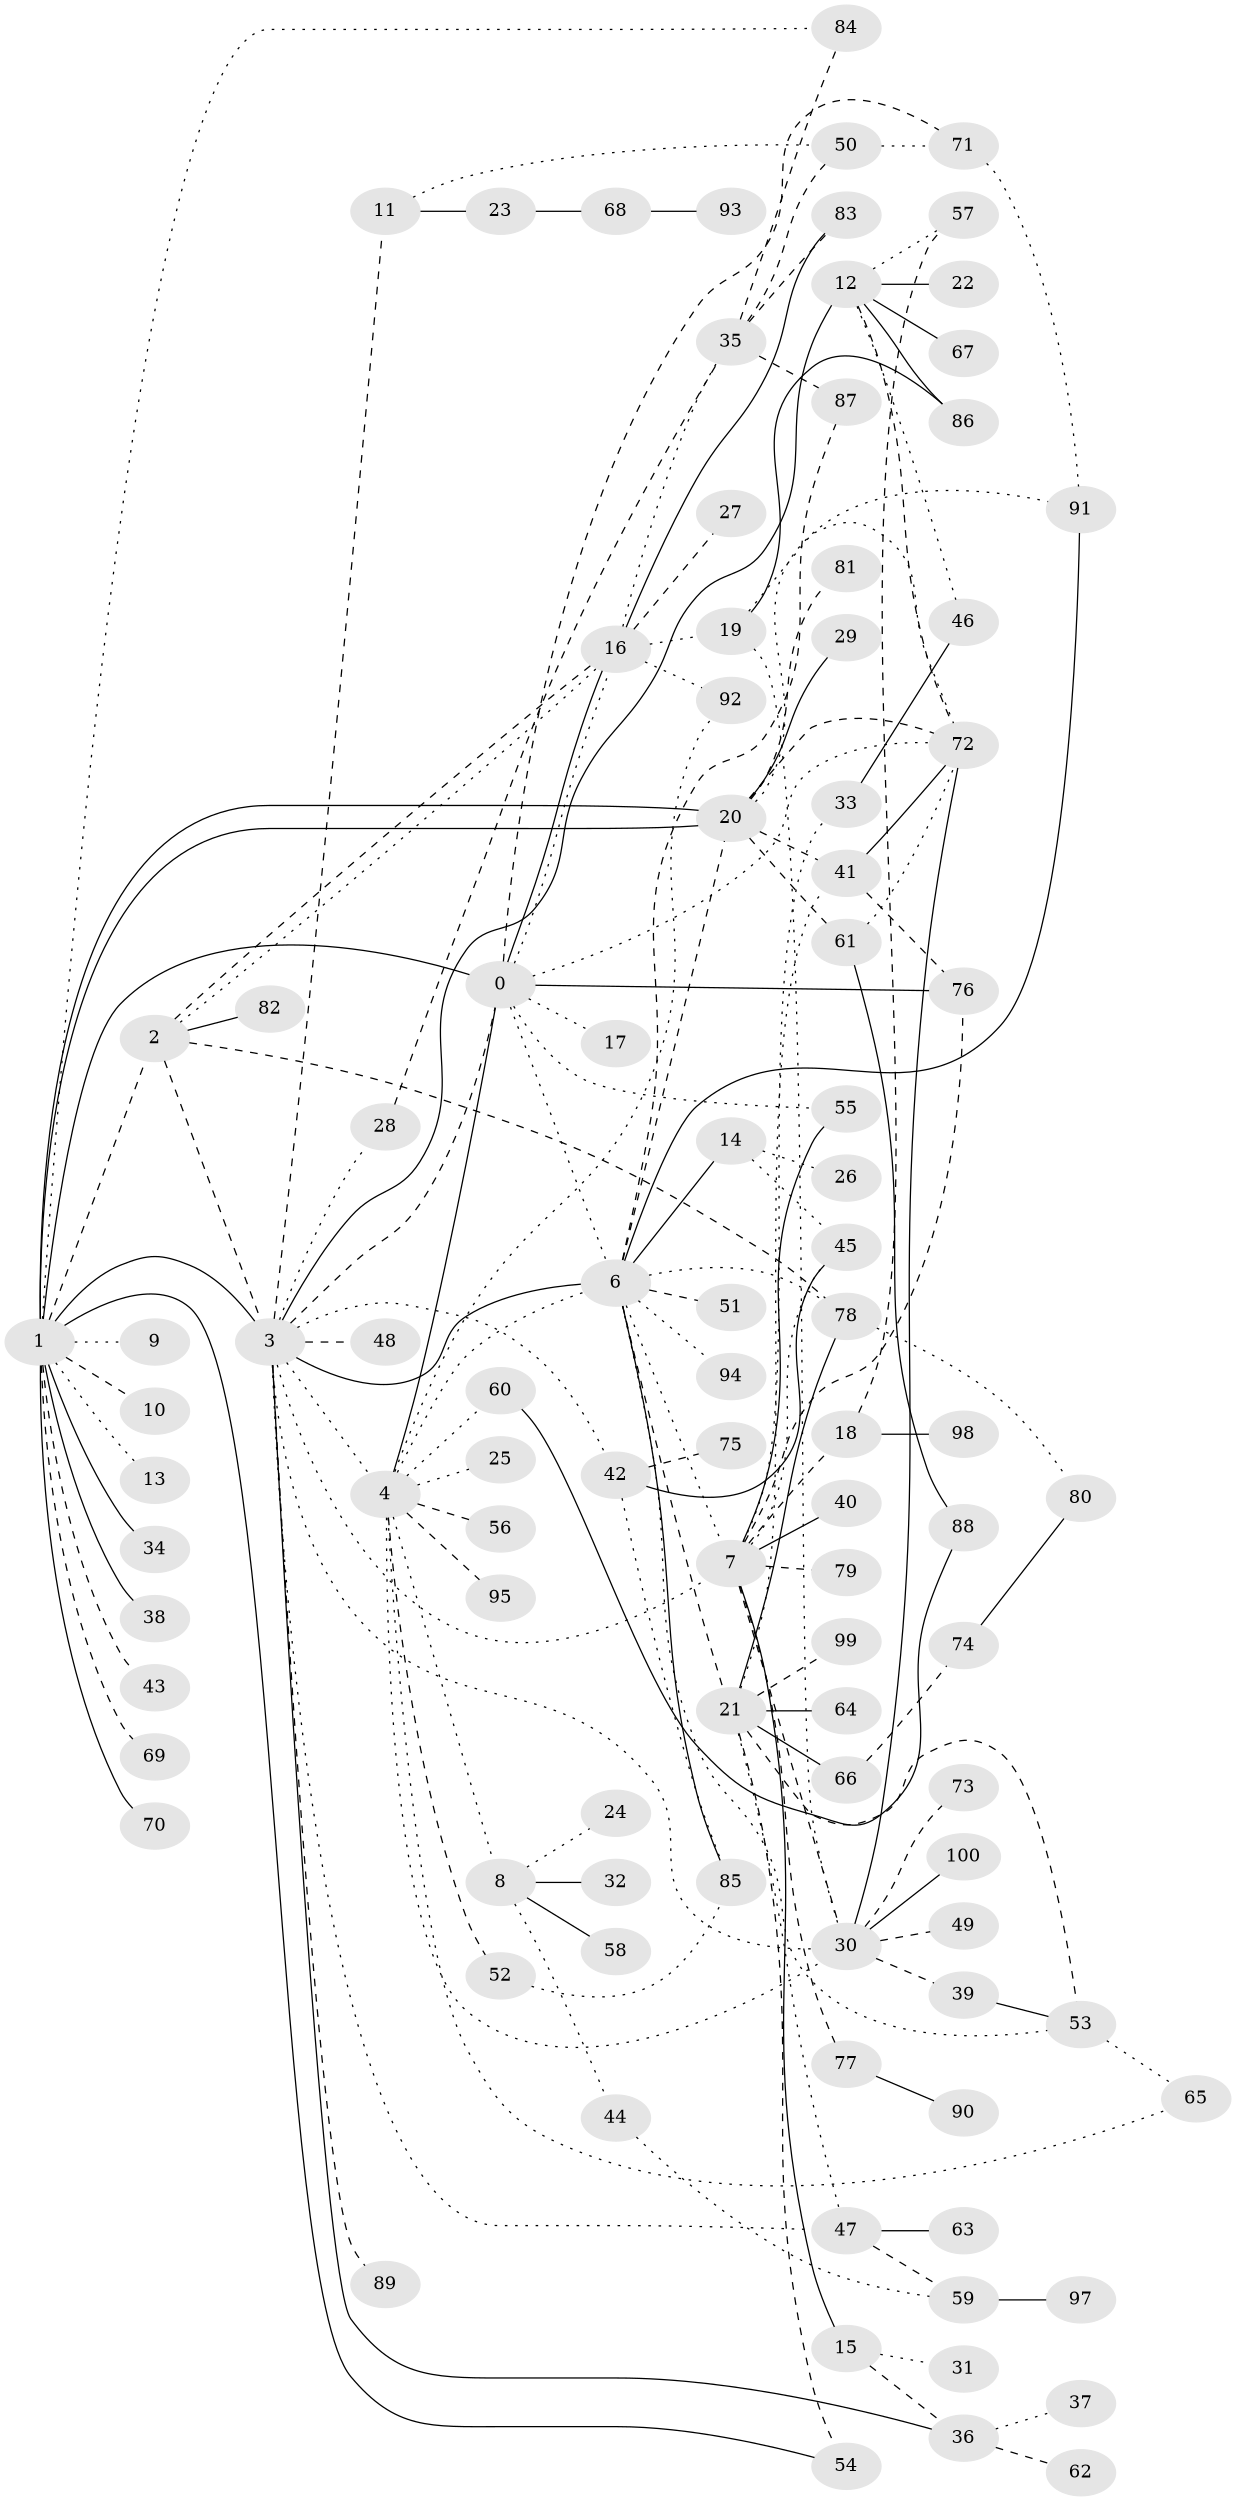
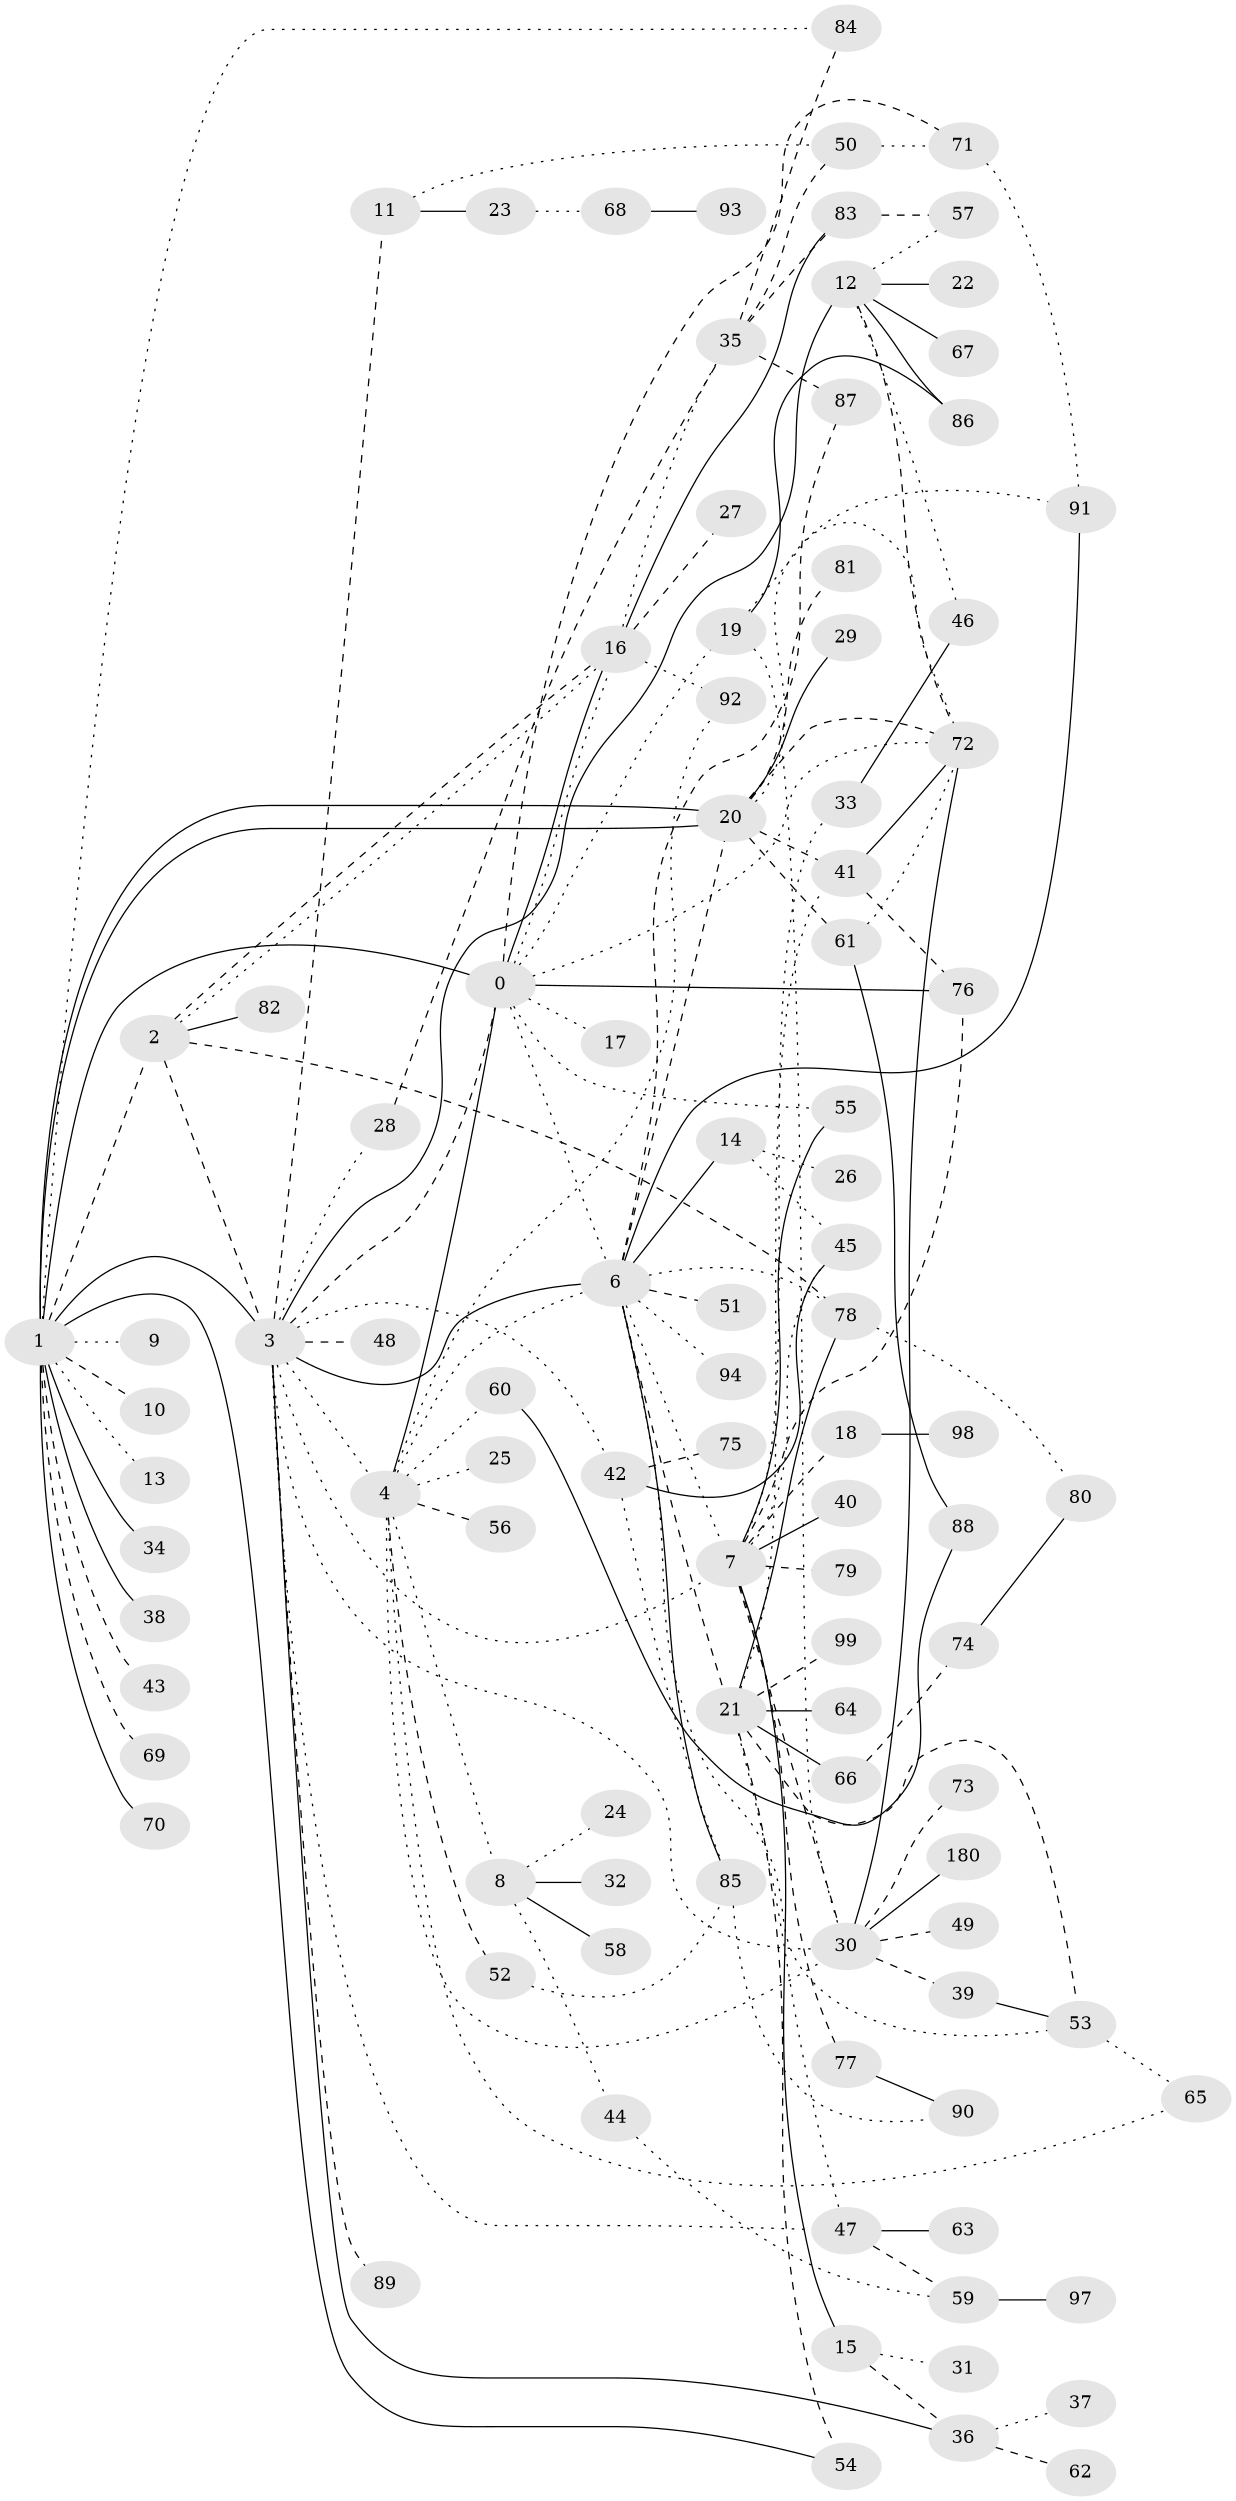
(559, 211) -> (559, 211)
(680, 639) -> (615, 797)
(887, 820) -> (905, 215)
(501, 1598) -> none
(964, 1857) -> (964, 1857)
none -> (772, 2051)
